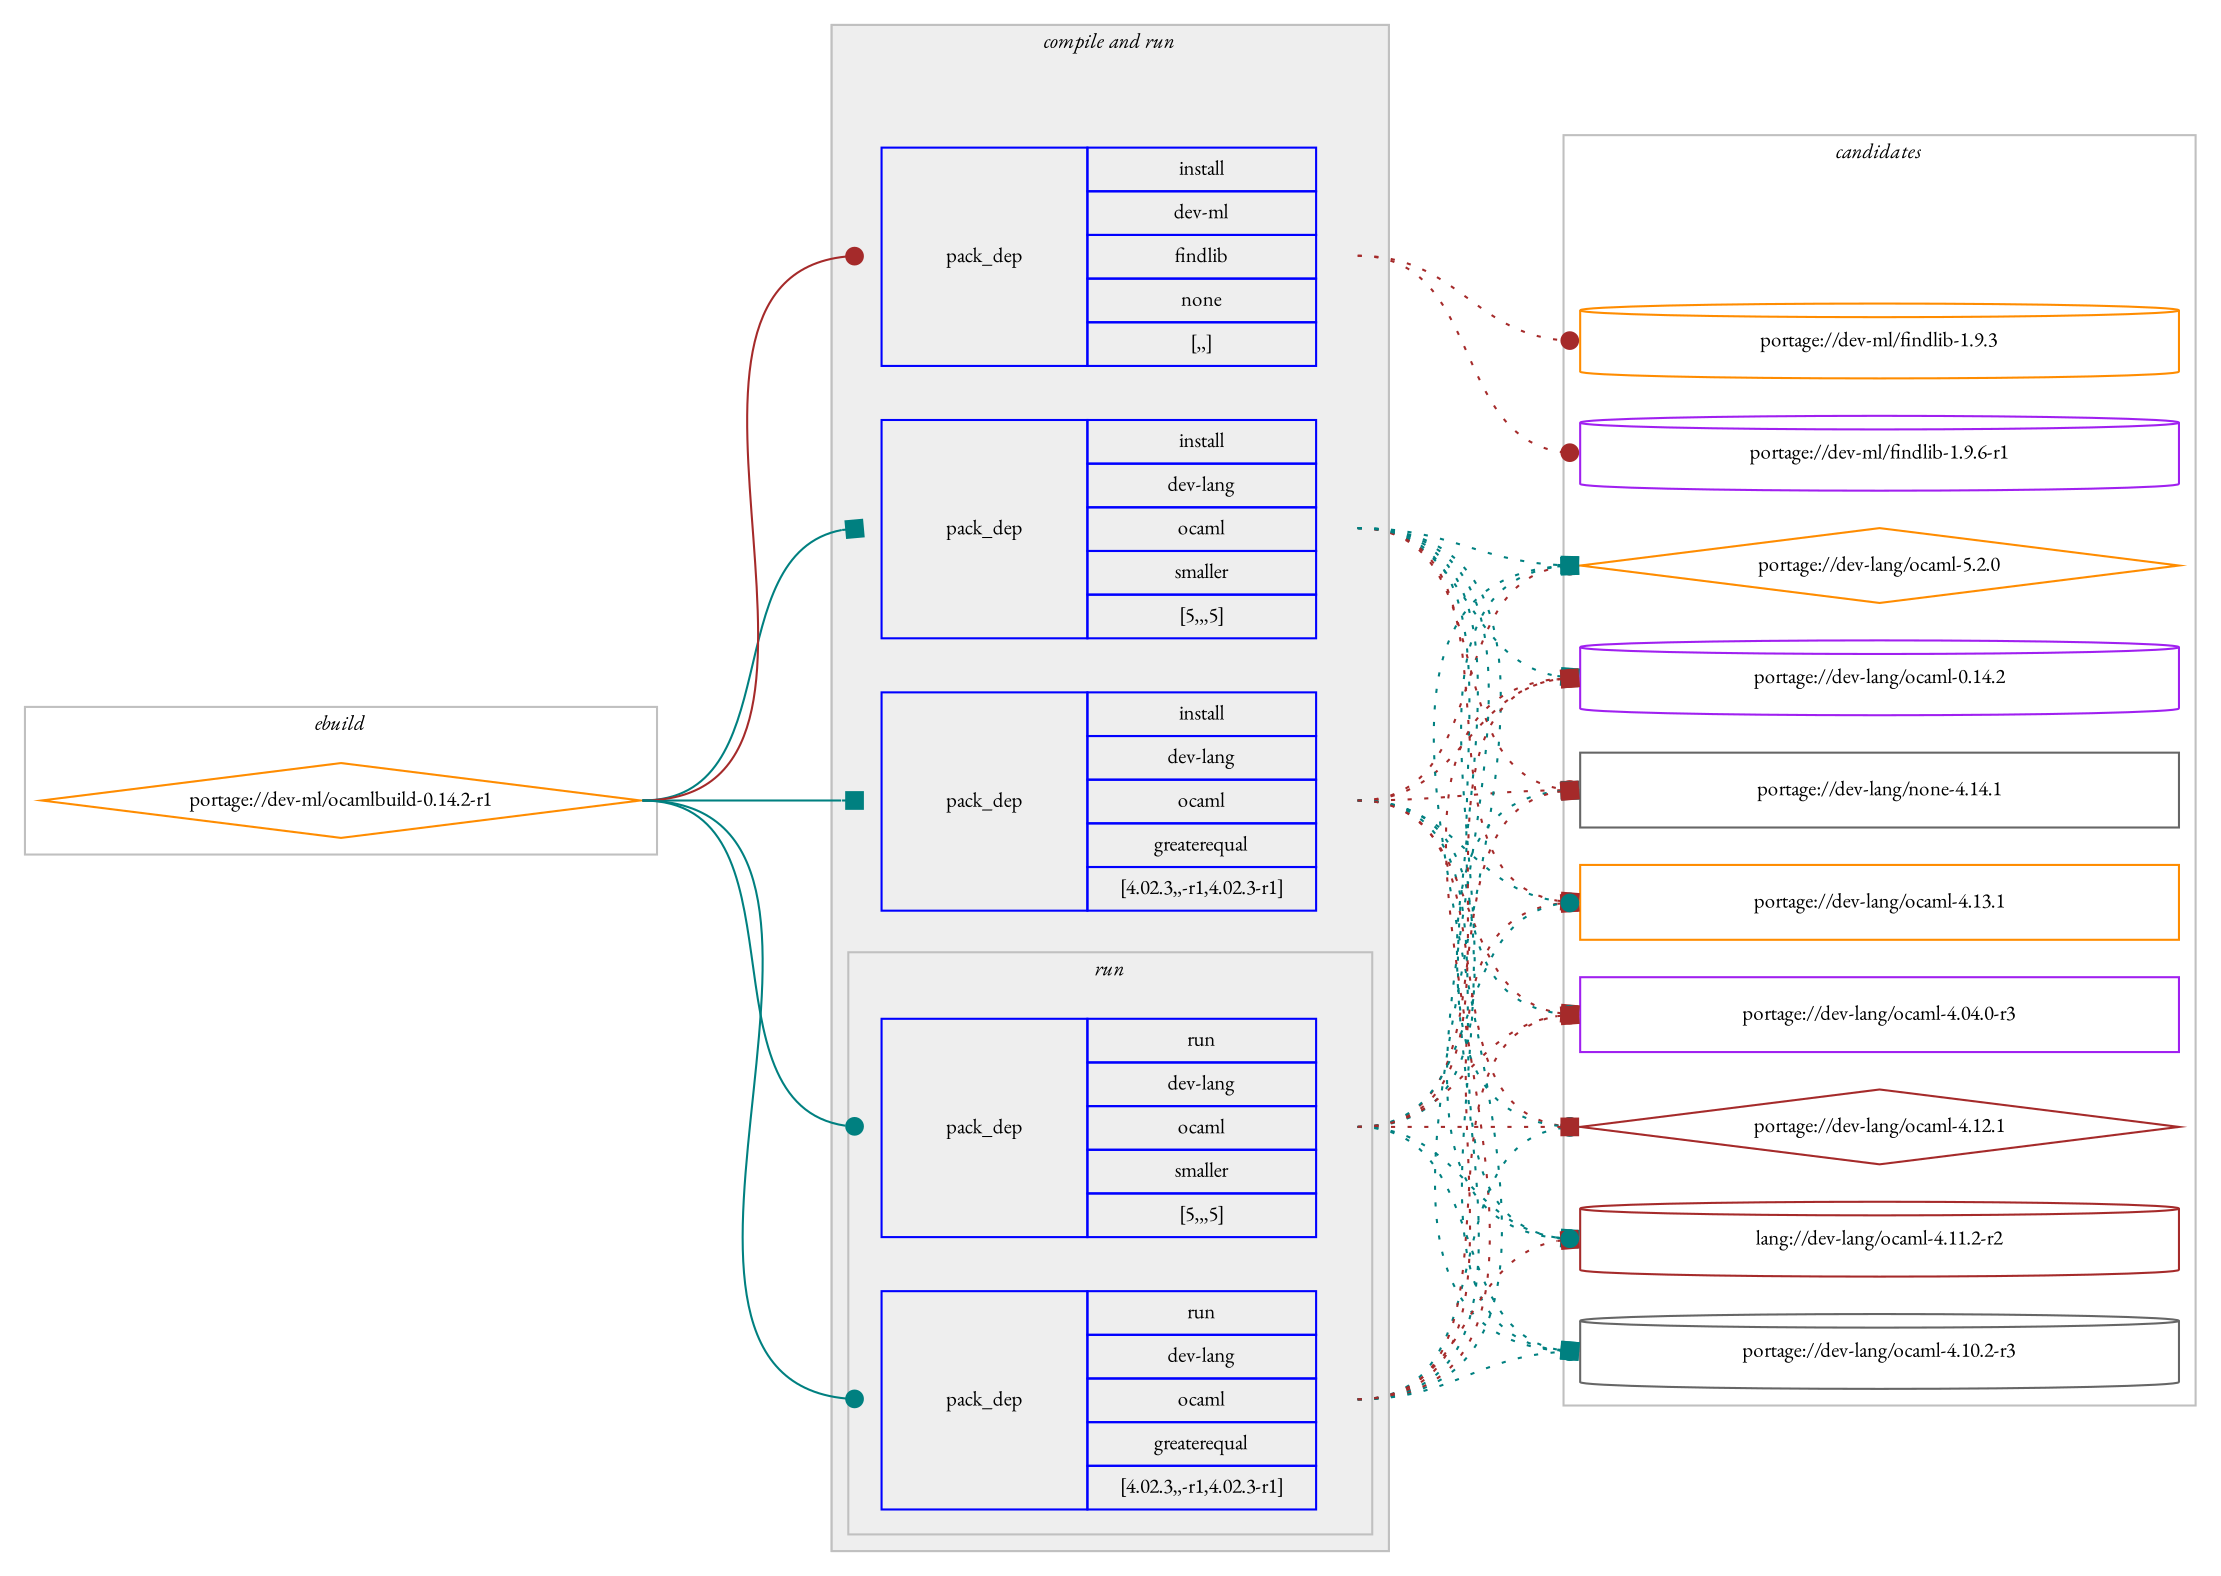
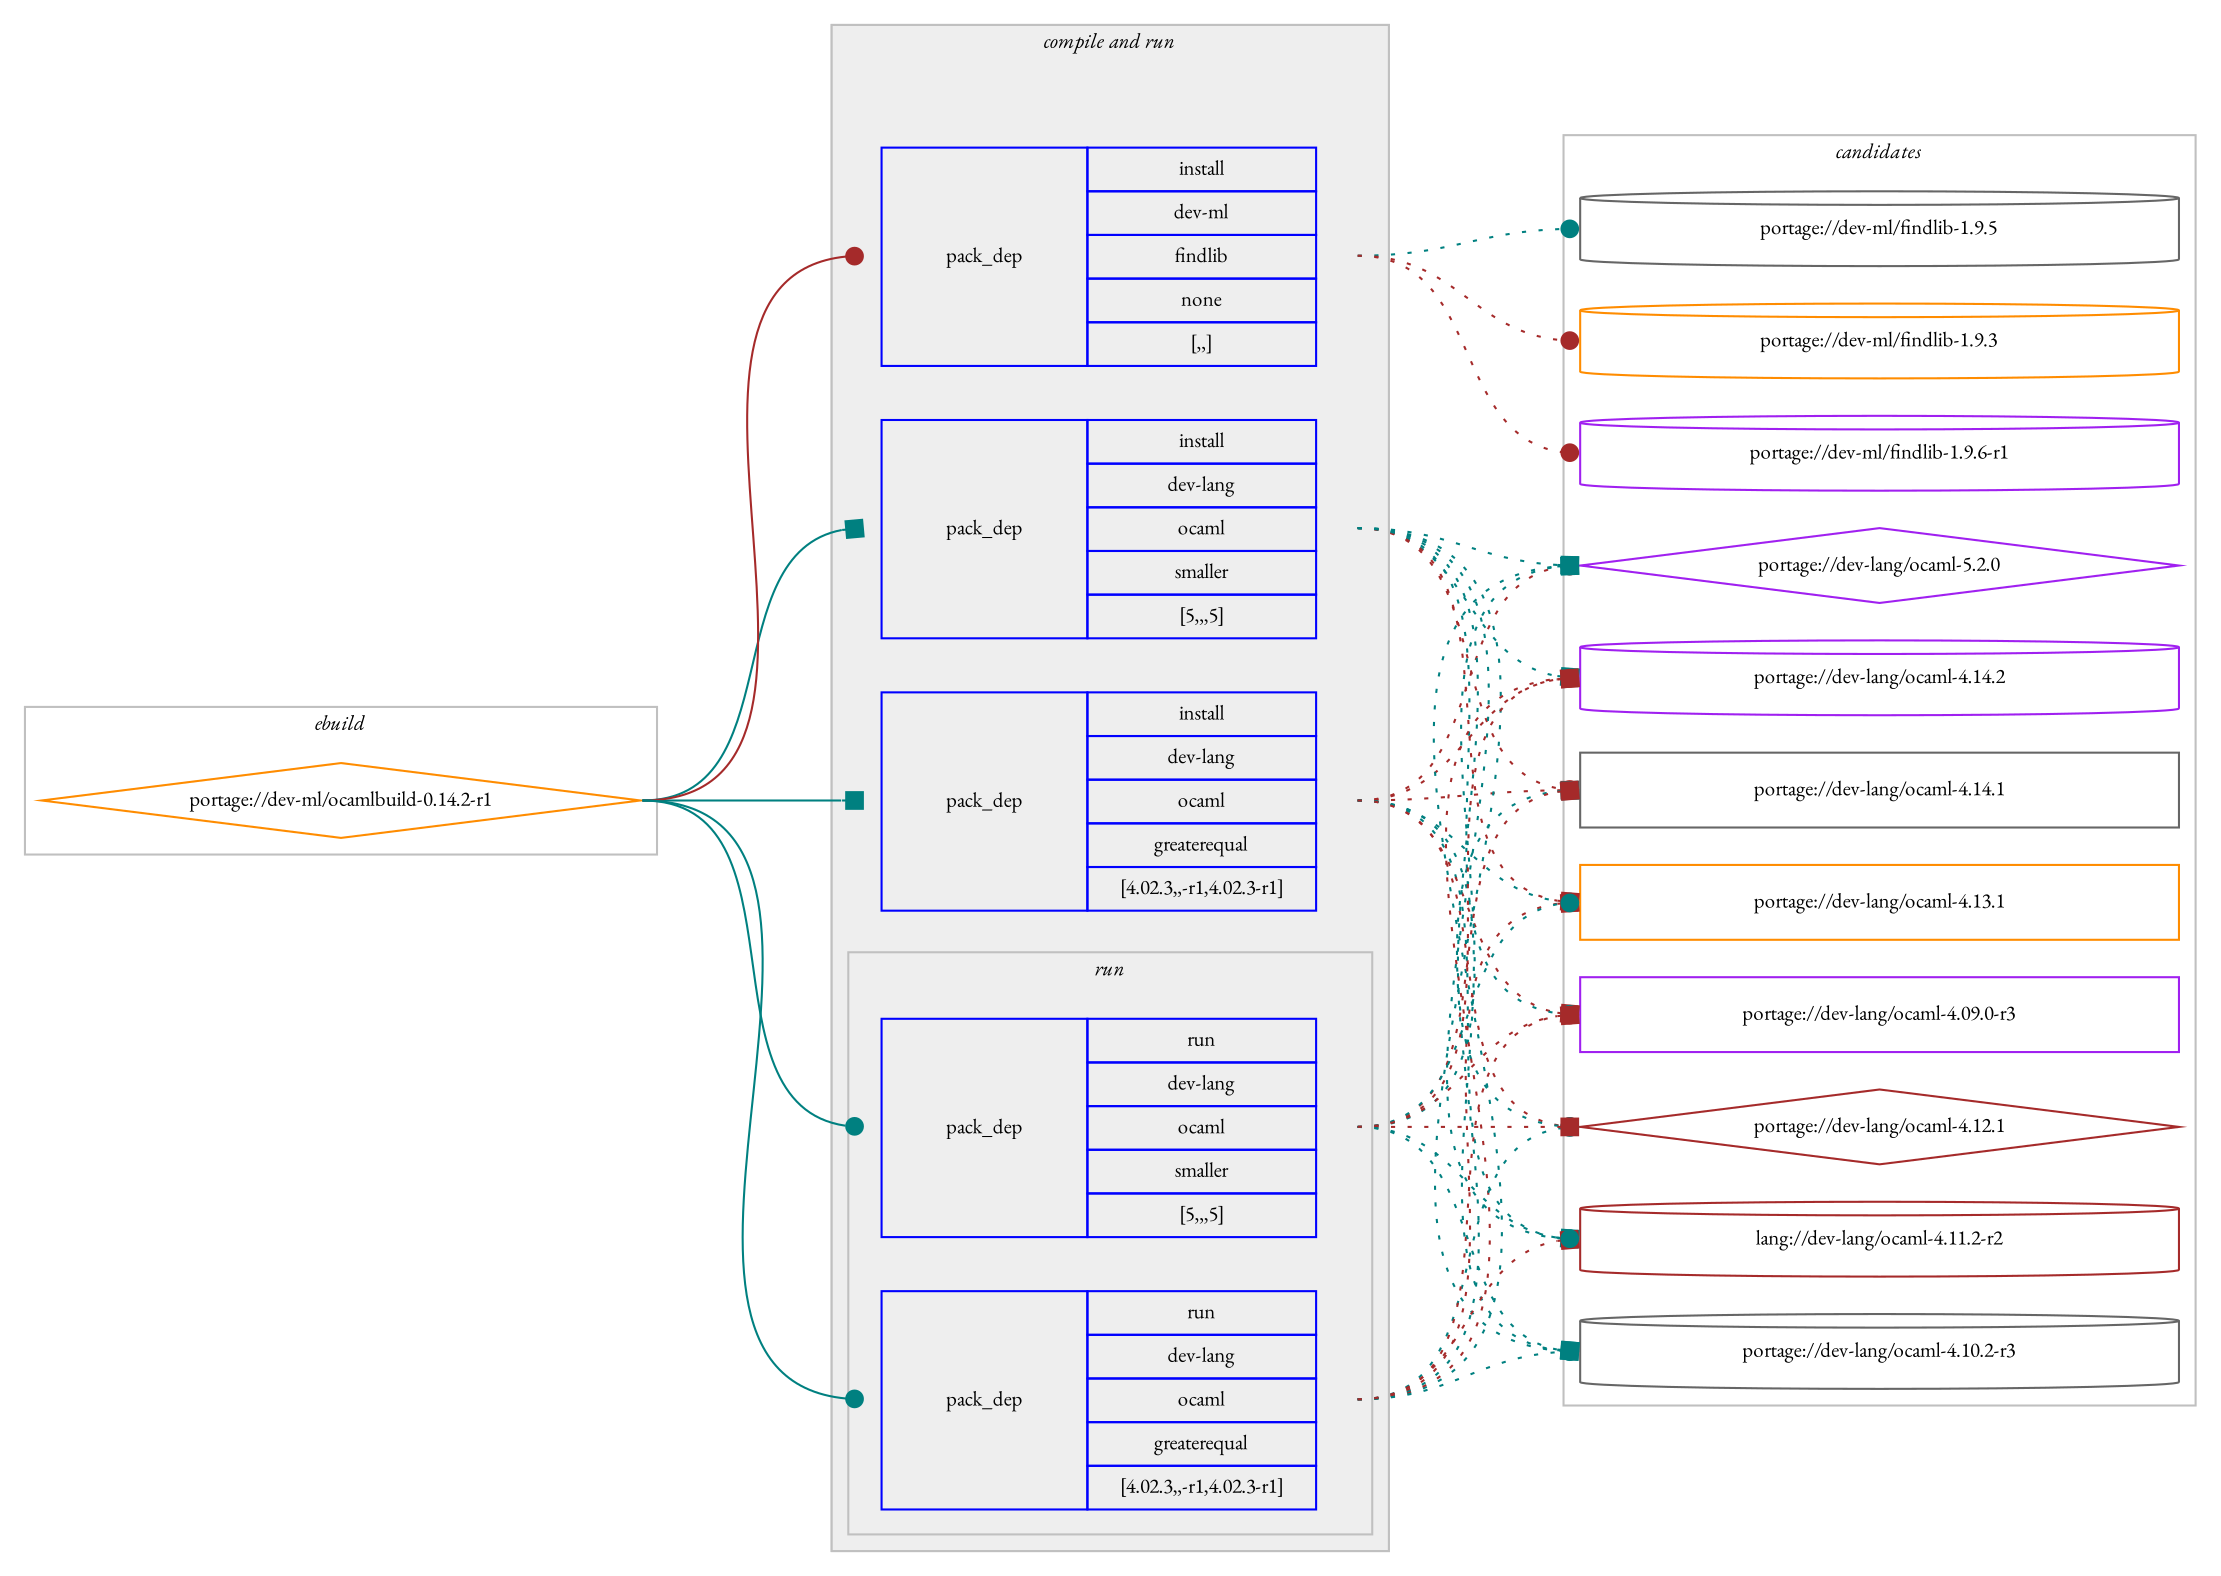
none -> (1880, 229)
(1880, 566) -> (1880, 566)
(1880, 678) -> (1880, 678)
(1880, 790) -> (1880, 790)
(1880, 1015) -> (1880, 1015)
